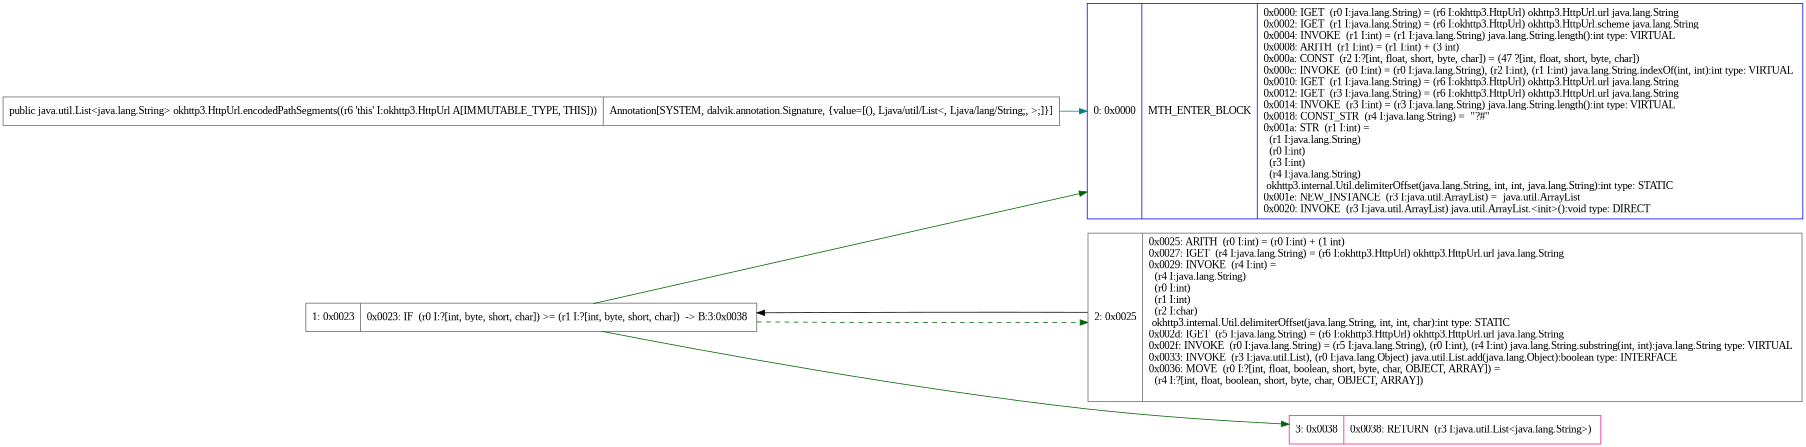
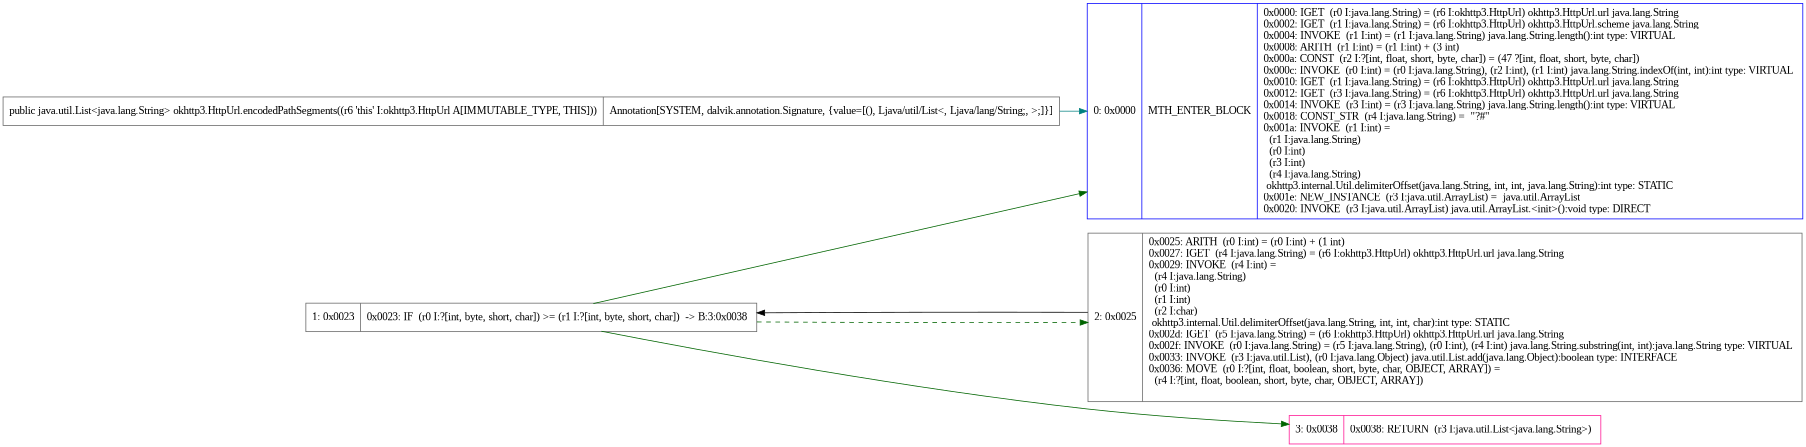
(1318, 128) -> (1328, 128)
